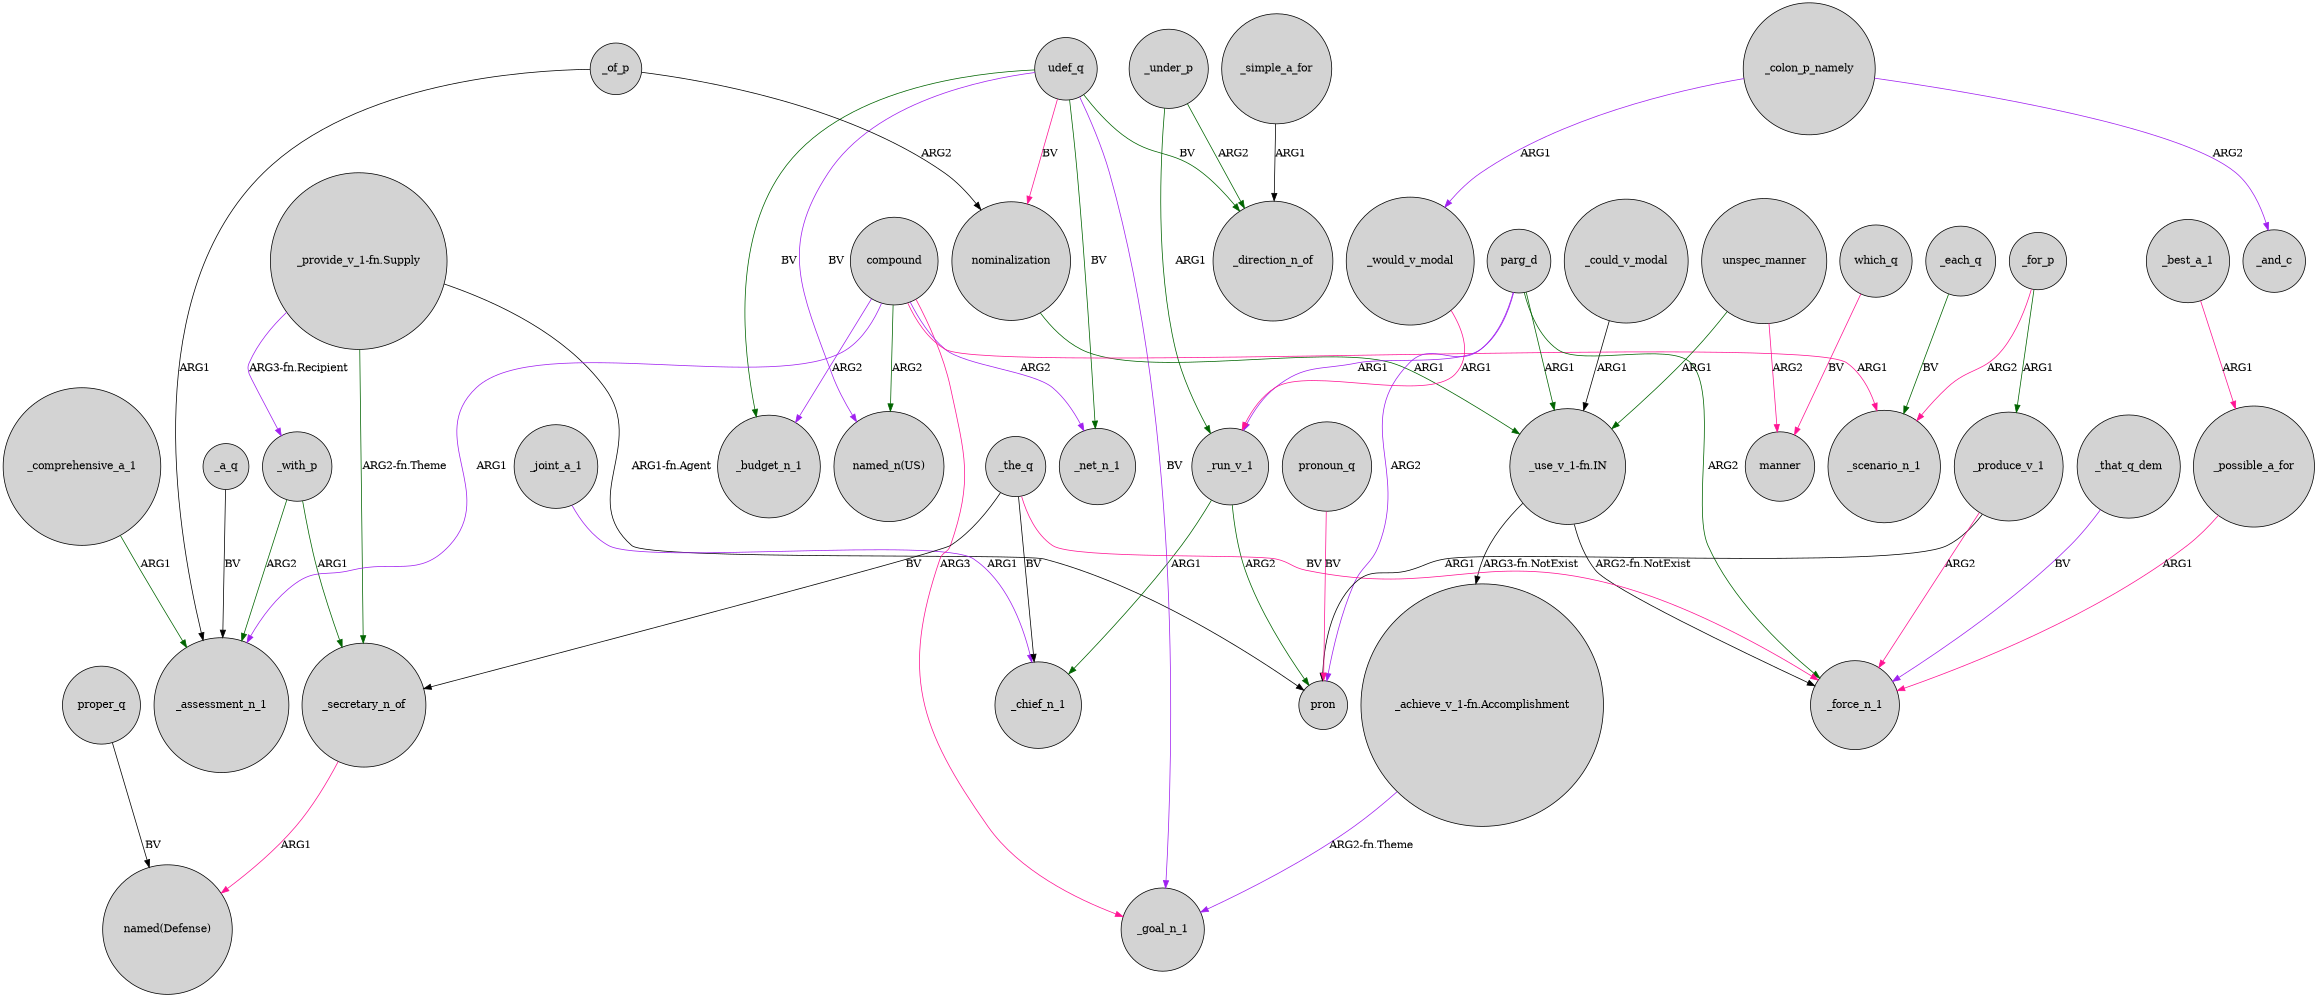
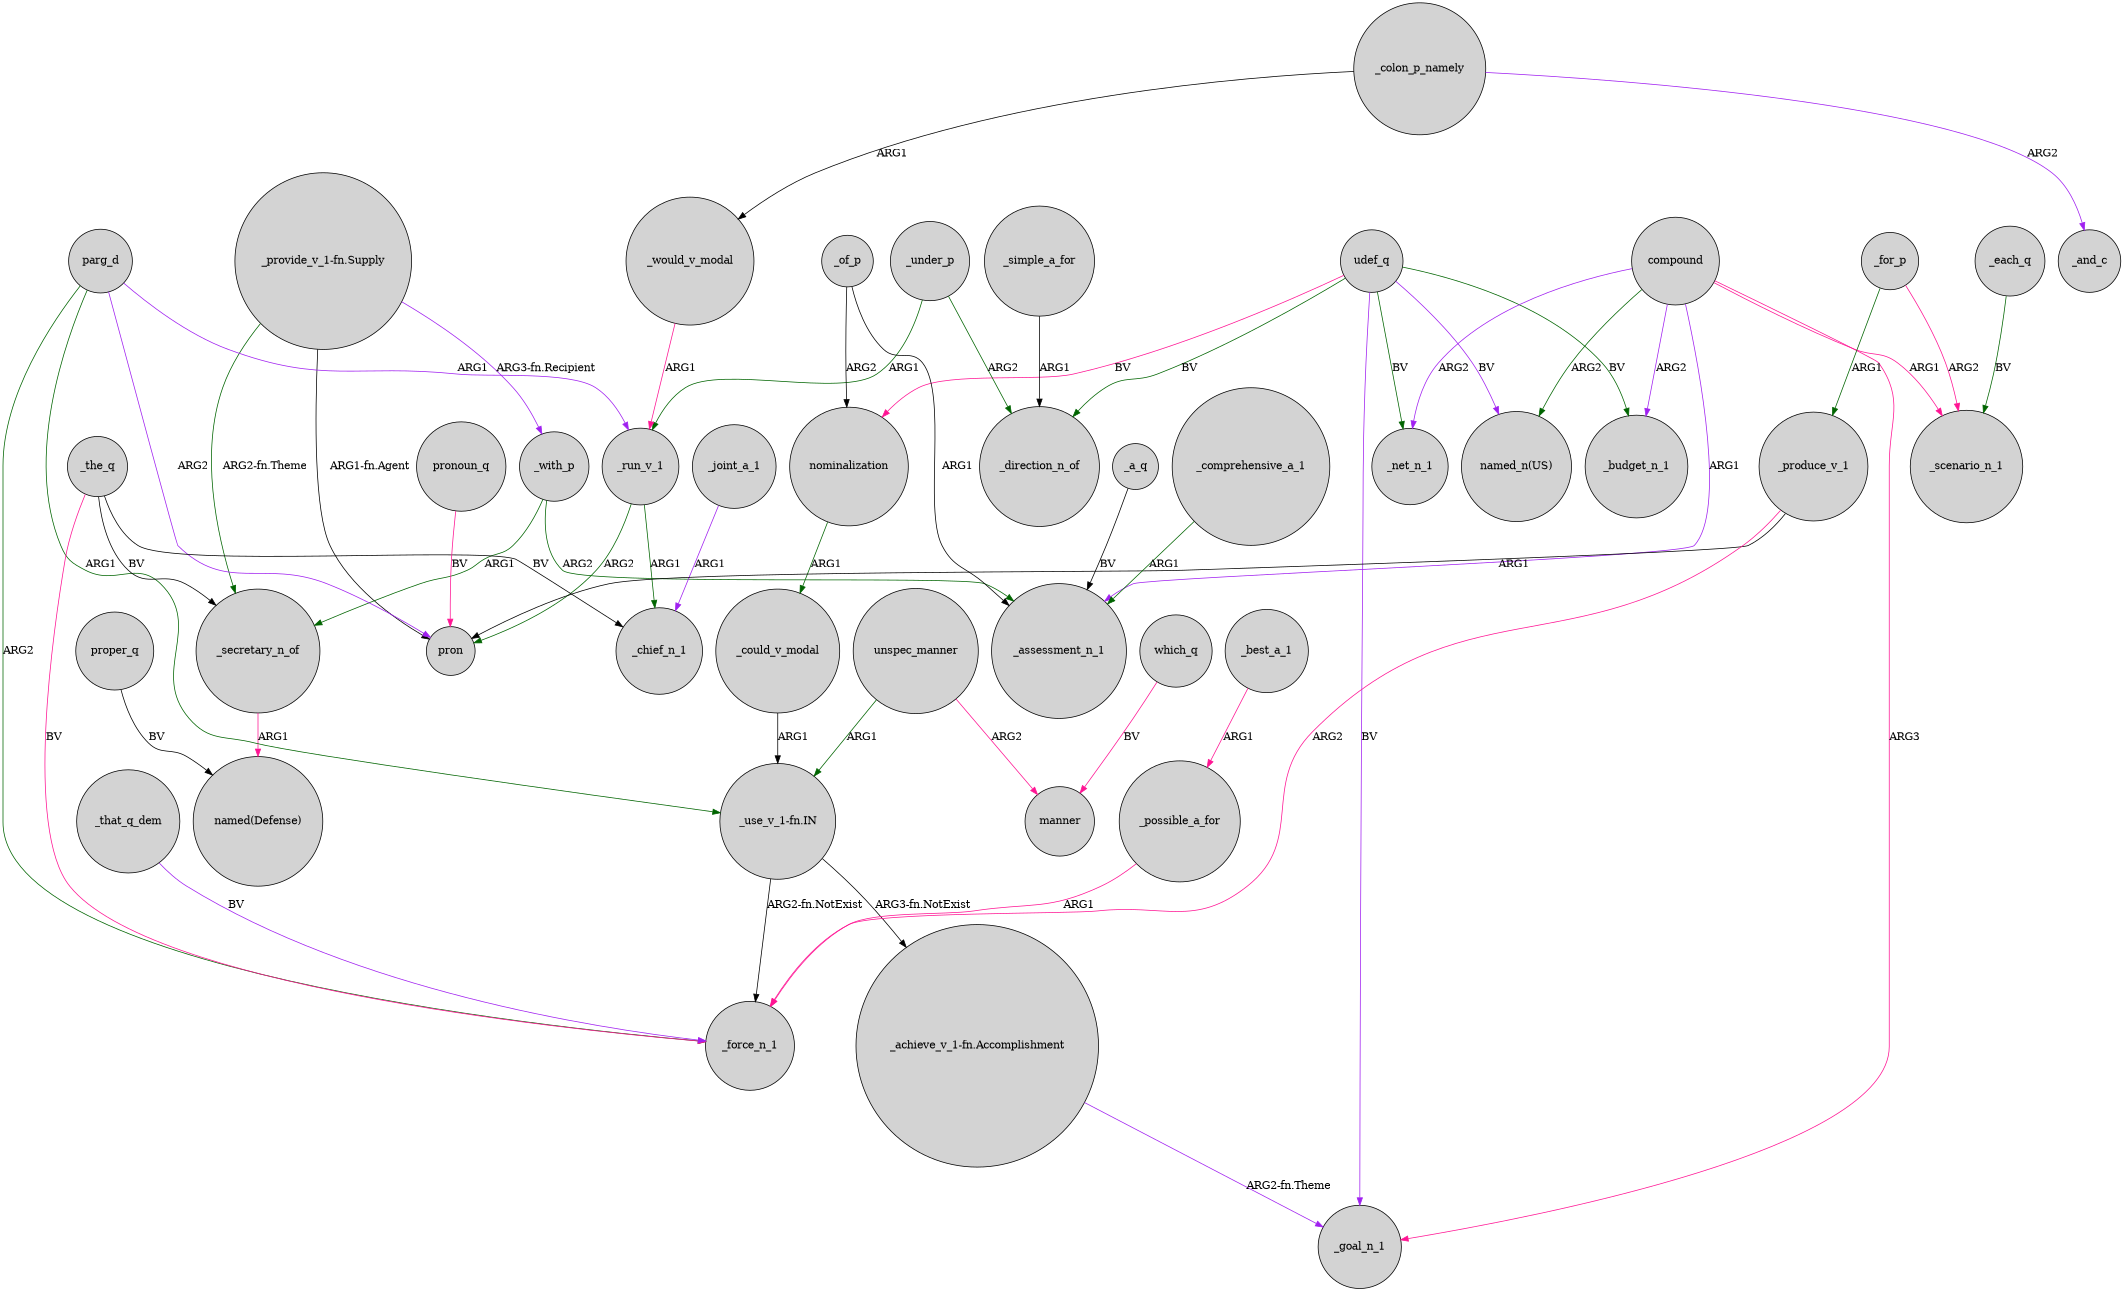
(1588, 120) -> (1040, 108)
(1189, 362) -> (815, 554)
